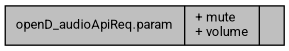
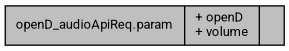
(215, 18) -> (219, 18)
